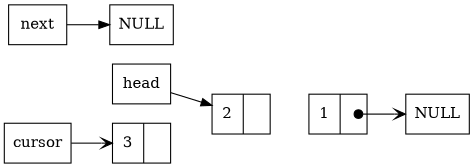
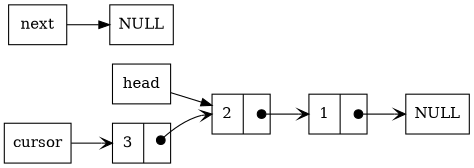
none -> (282, 114)
none -> (182, 124)
